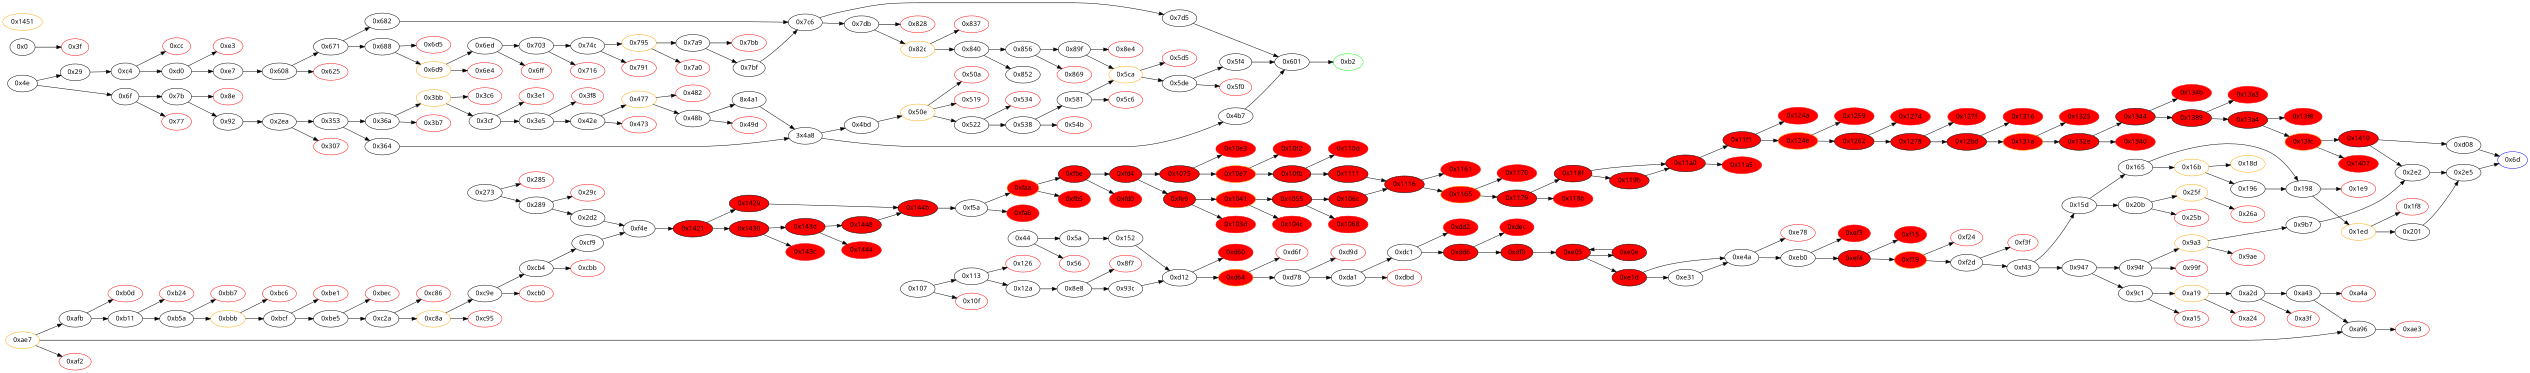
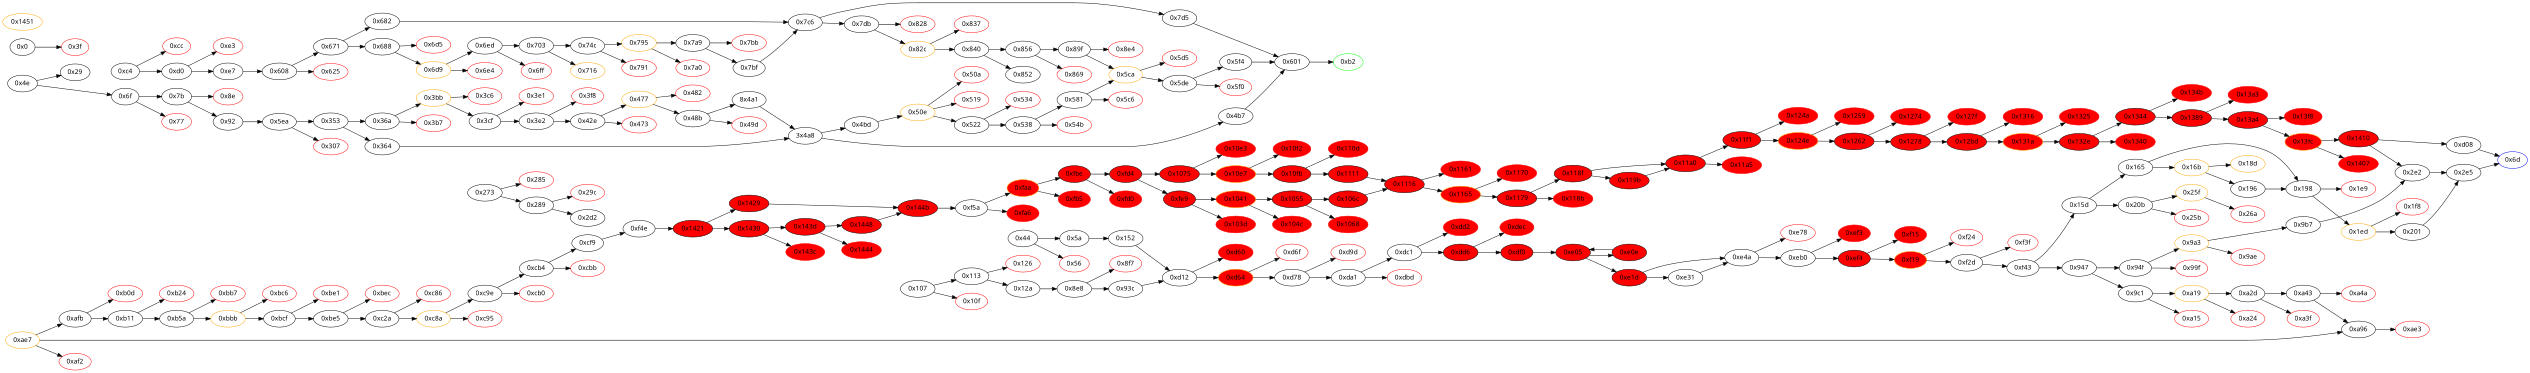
(588, 71) -> (588, 71)
(98, 72) -> none
(536, 121) -> (536, 121)
(279, 122) -> (279, 122)
(612, 223) -> none
